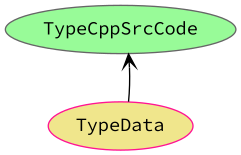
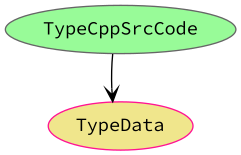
(130, 85) -> (112, 71)
